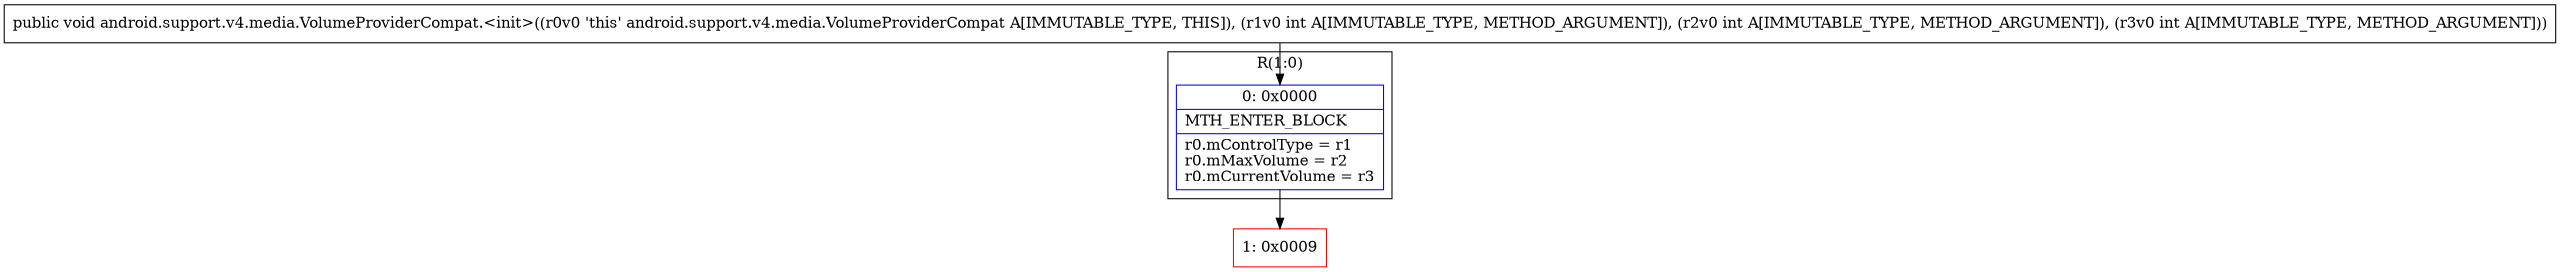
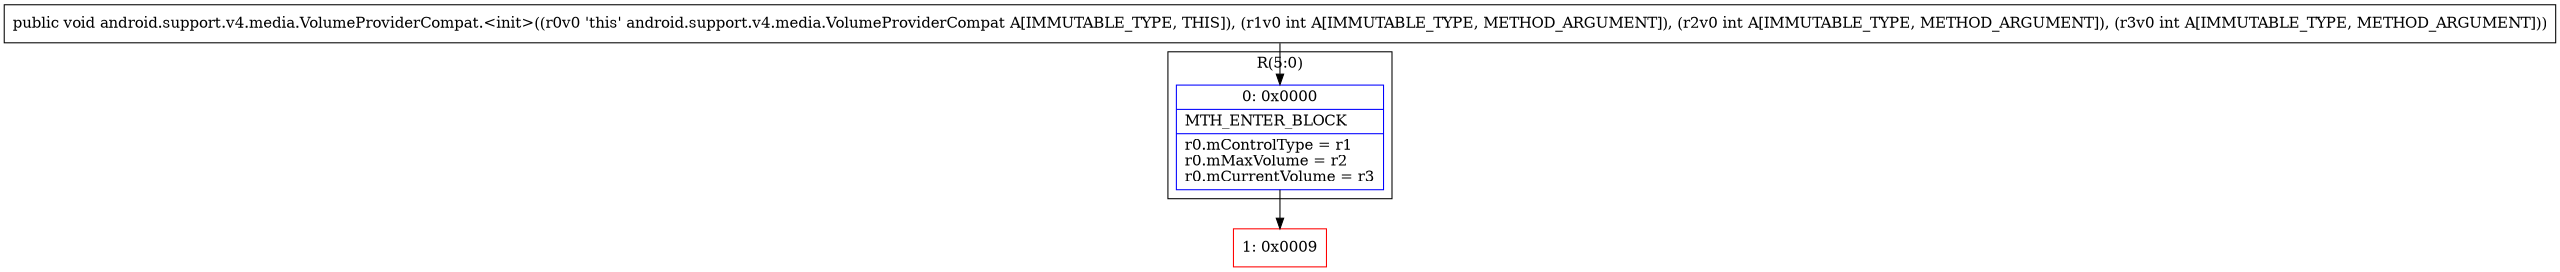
(1280, 64) -> (1280, 64)
